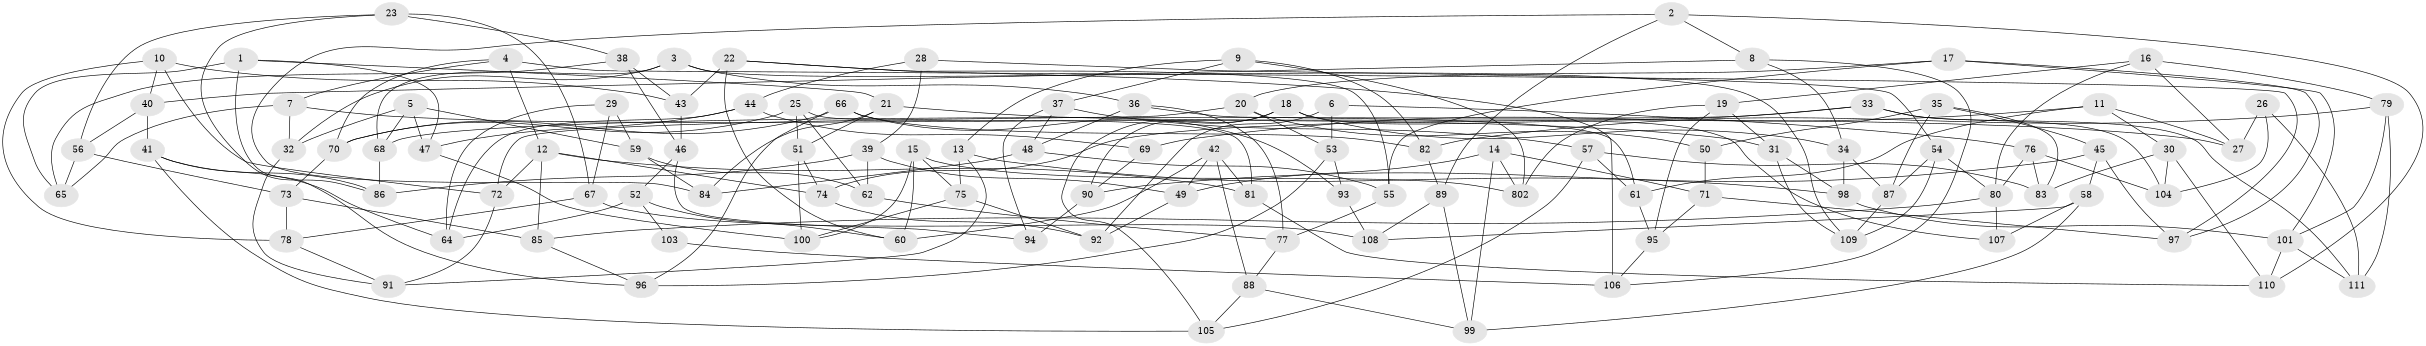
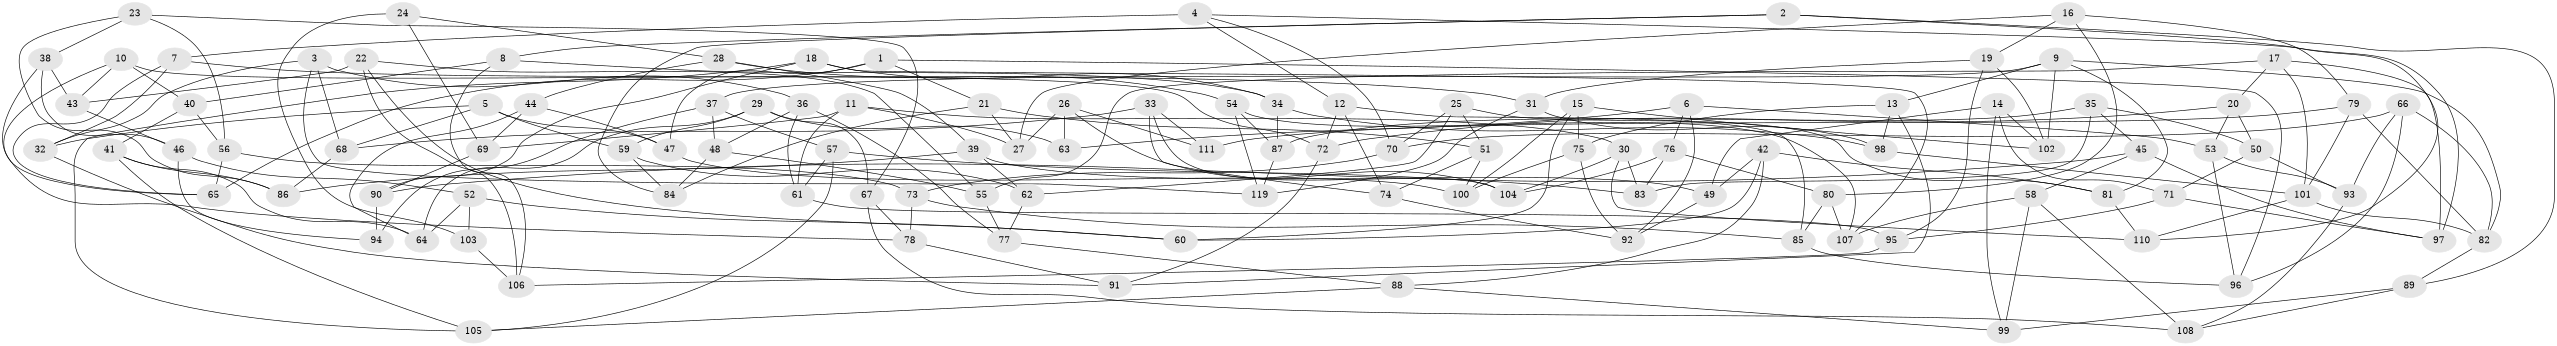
none -> (403, 14)
none -> (1064, 150)
(880, 170) -> (2157, 127)
none -> (2301, 172)
(1974, 178) -> (1579, 123)
(1520, 195) -> (2047, 150)
(1849, 241) -> (1260, 195)
(2321, 264) -> (2394, 218)
